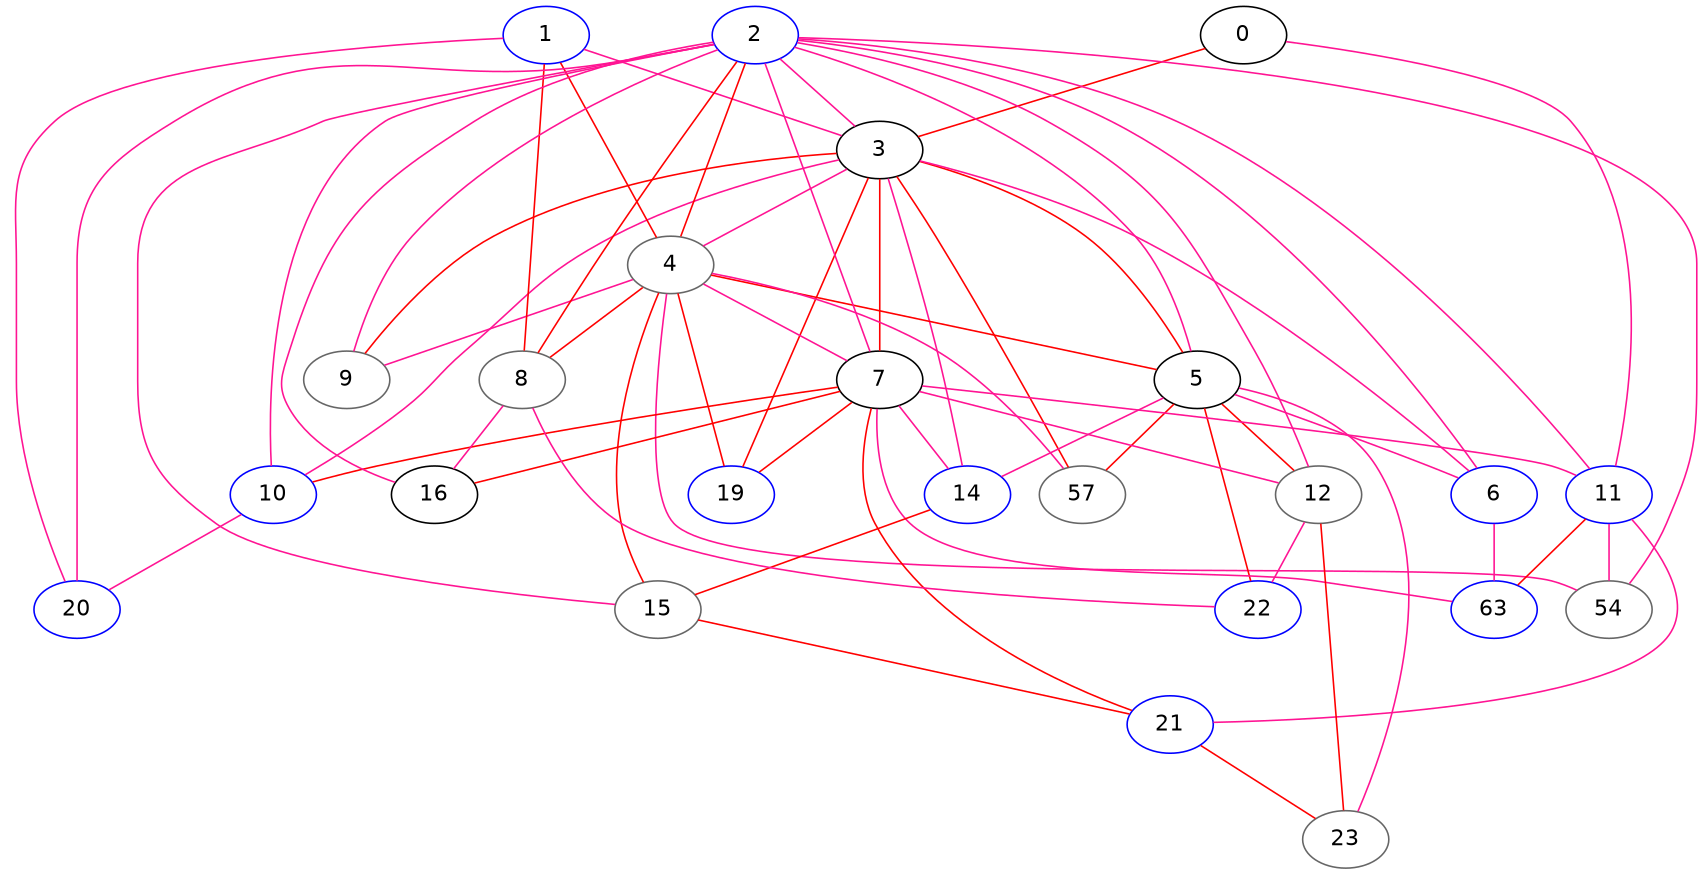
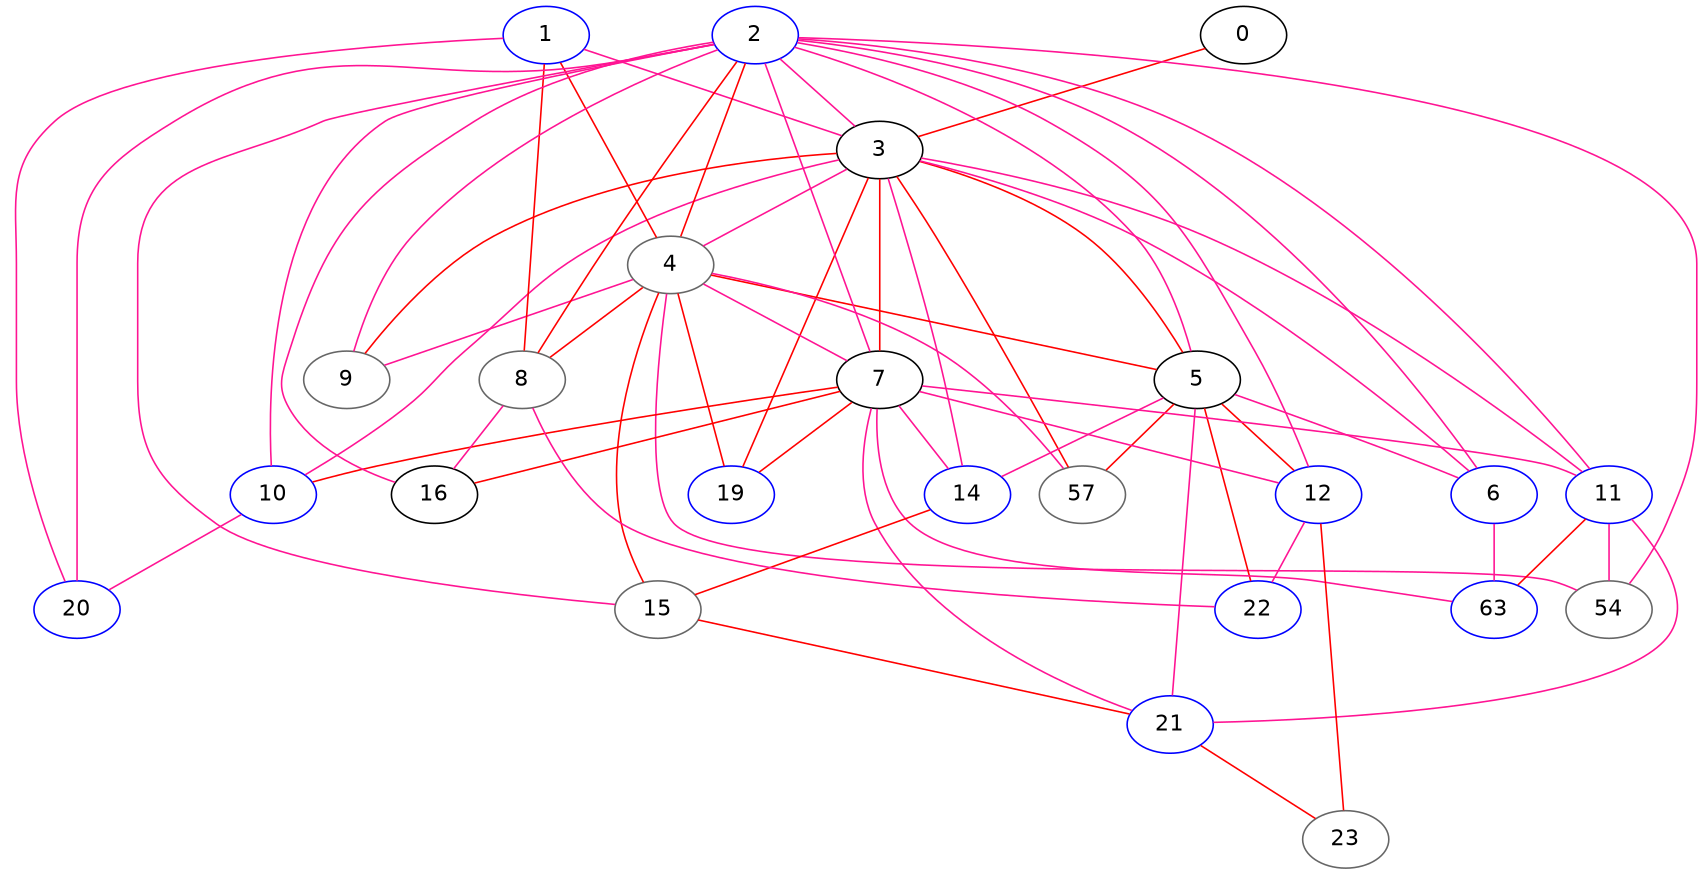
(1578, 133) -> (1273, 269)
(1319, 495) -> (1319, 495)
(1407, 559) -> (1184, 552)
(940, 603) -> (940, 603)
